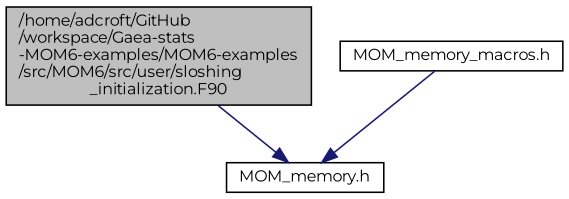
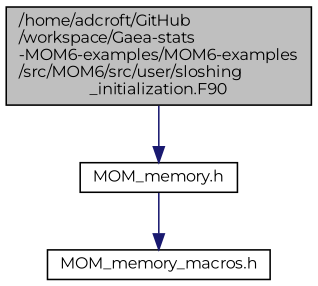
(384, 112) -> (159, 213)
